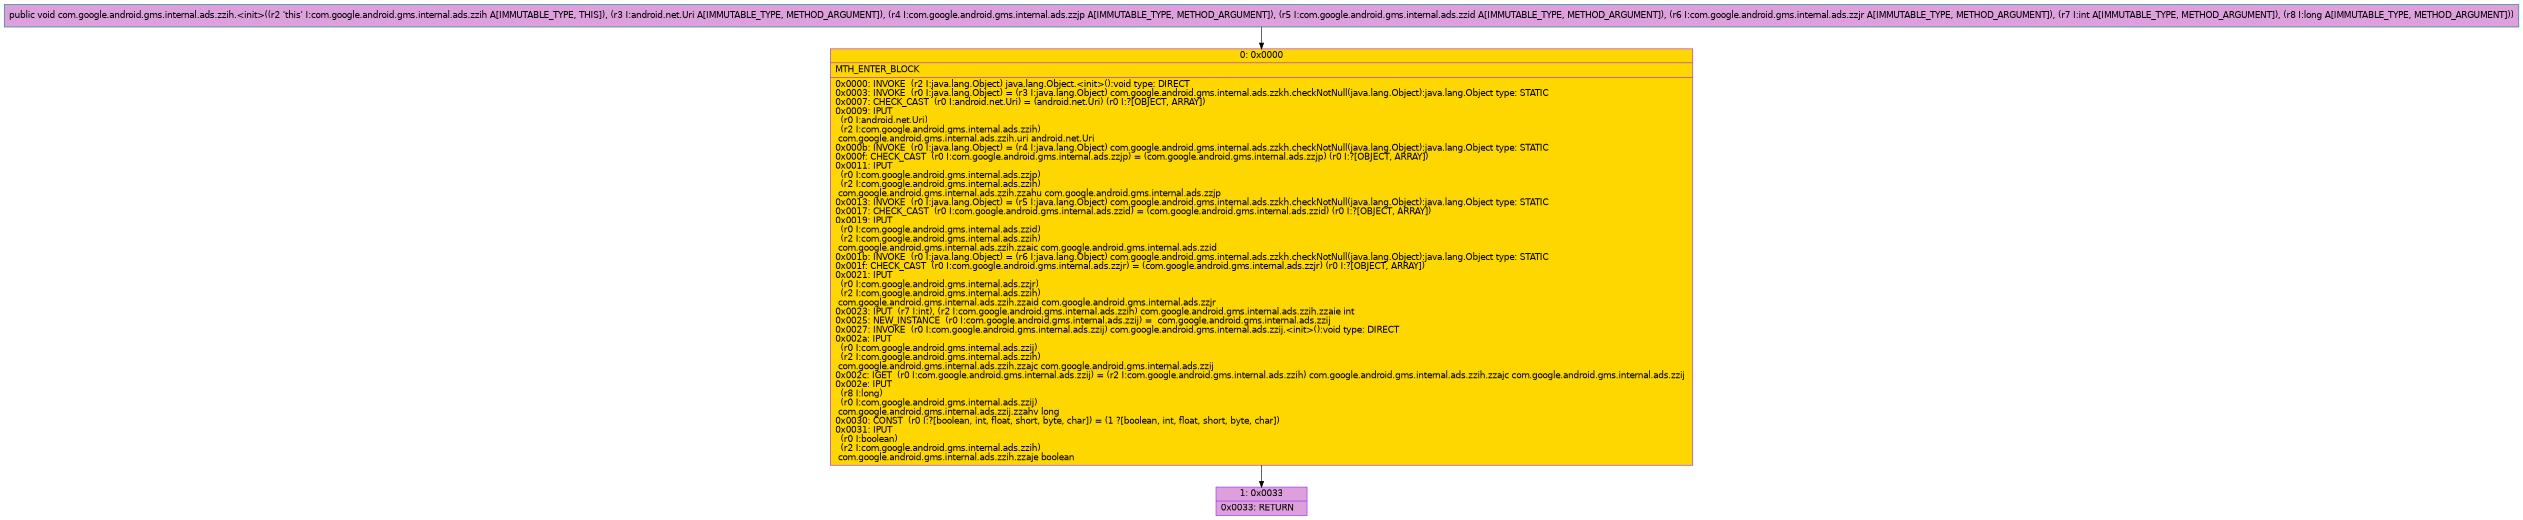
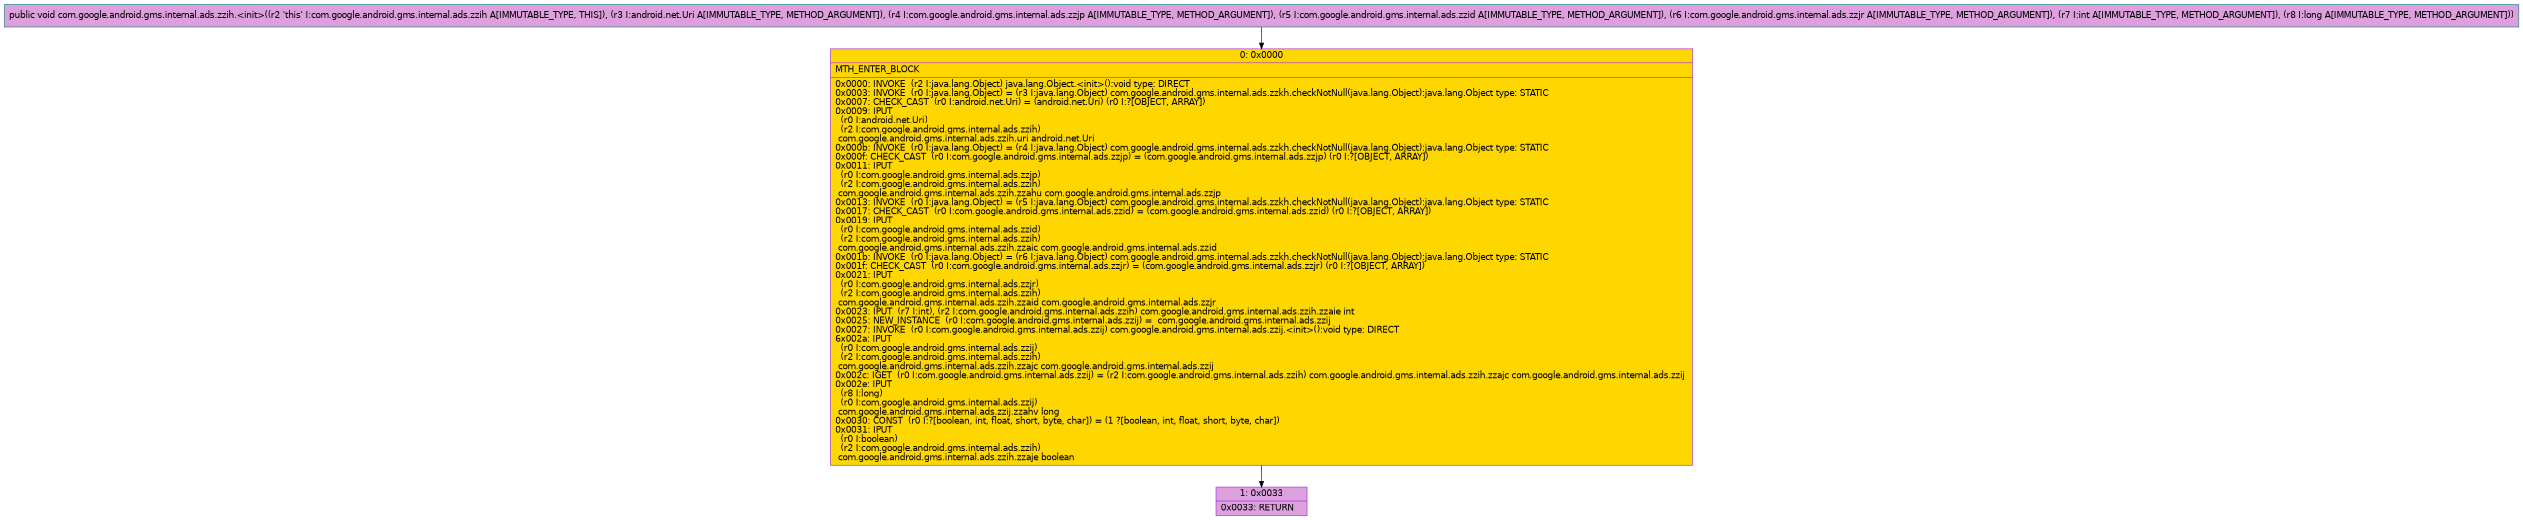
(866, 339) -> (866, 339)
